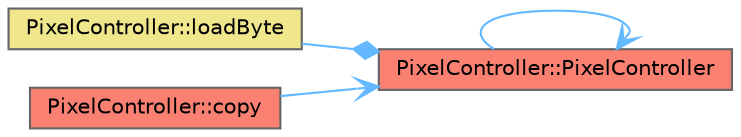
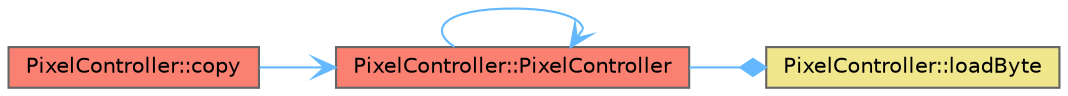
(327, 46) -> (715, 67)
